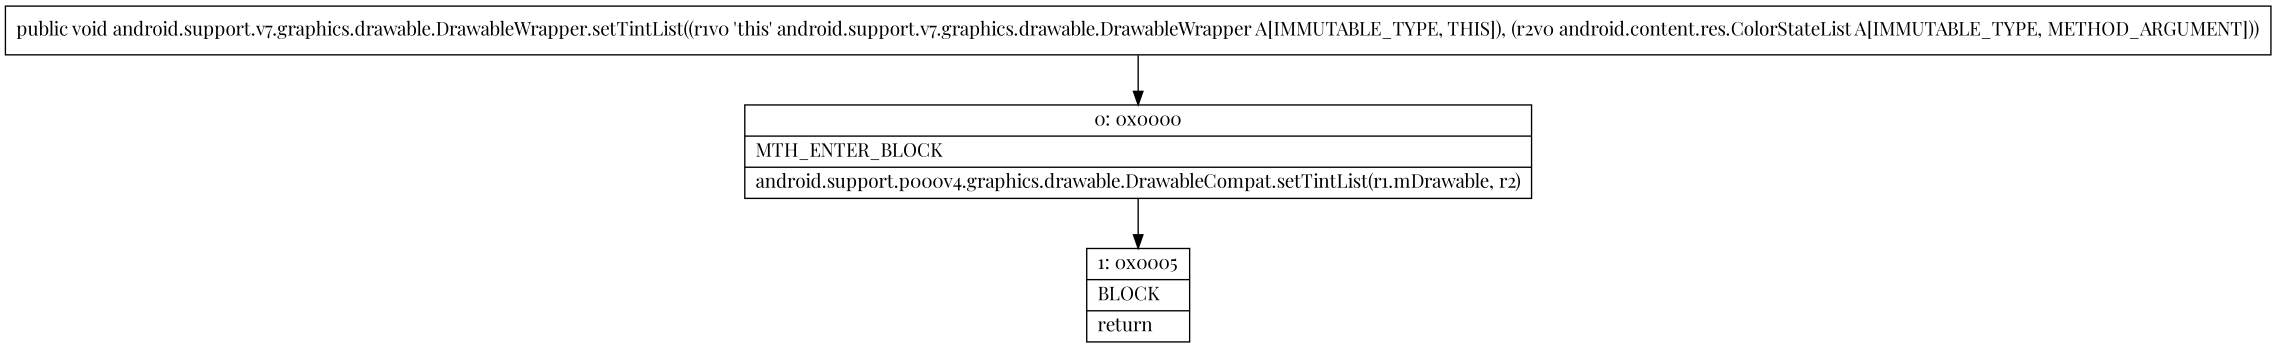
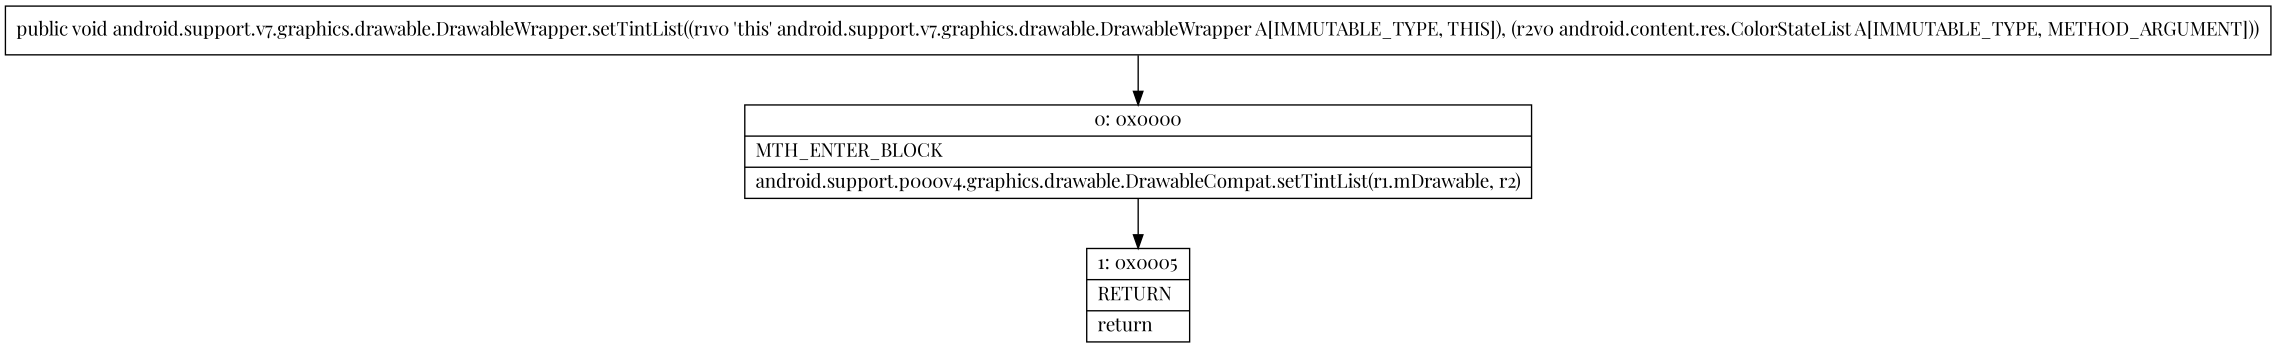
(1129, 295) -> (1135, 295)
